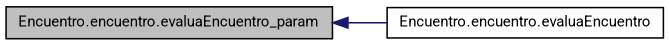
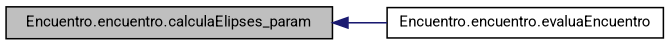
(169, 23) -> (169, 23)
